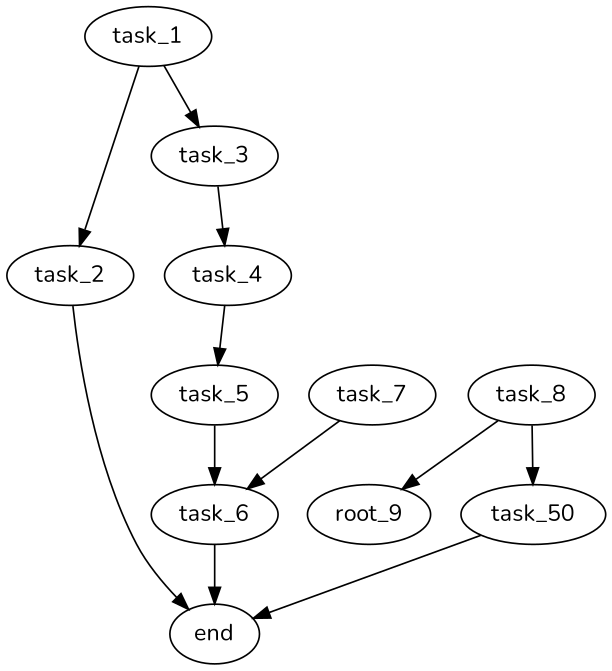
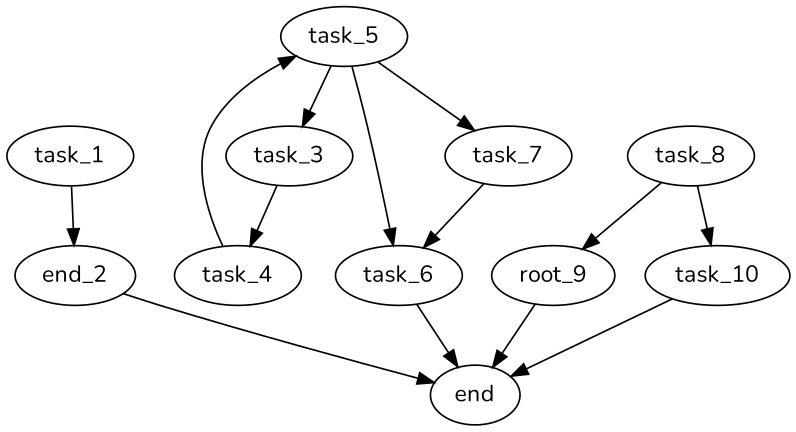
(177, 89) -> (320, 89)
none -> (419, 91)
(70, 276) -> (75, 276)
none -> (519, 329)
(533, 515) -> (718, 276)
